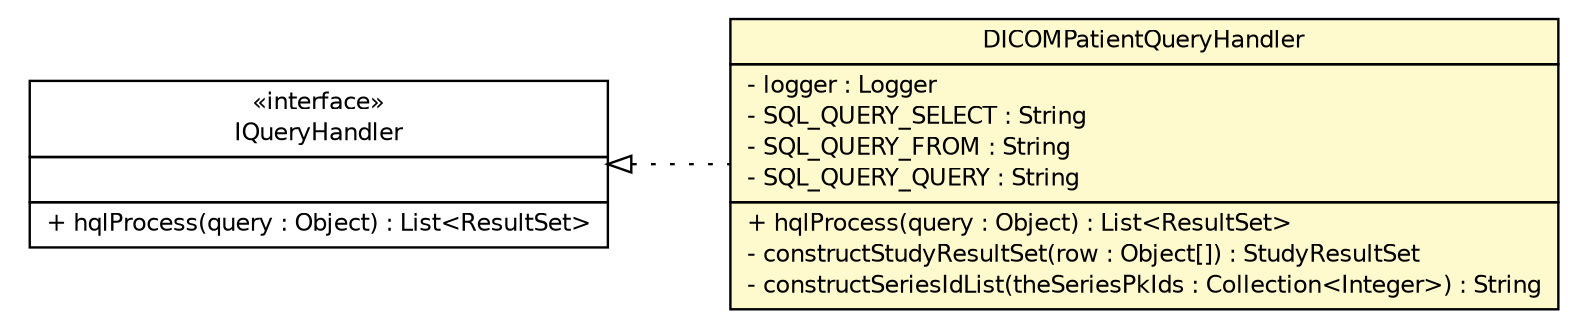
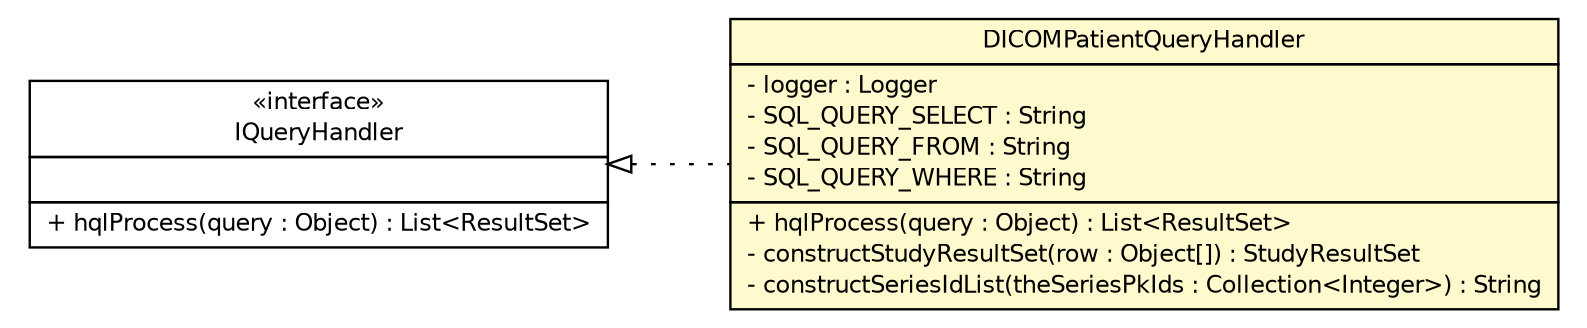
(914, 178) -> (917, 178)
